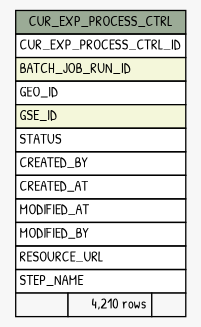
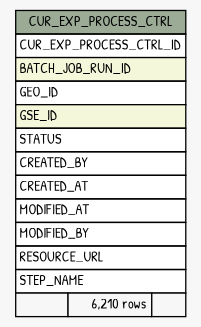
(120, 304) -> (120, 304)
